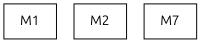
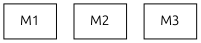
(170, 21) -> (170, 21)
